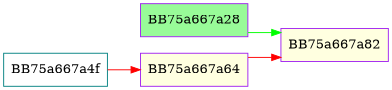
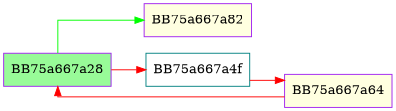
(260, 57) -> (171, 97)
none -> (124, 70)
